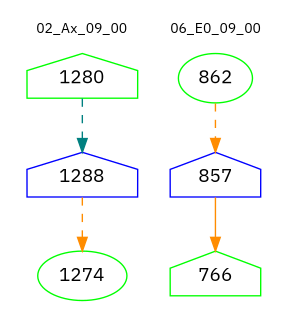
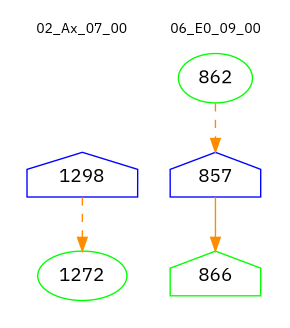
(82, 30) -> (82, 30)
(82, 78) -> none
(82, 177) -> (82, 177)
(82, 276) -> (82, 276)
(215, 276) -> (215, 276)
